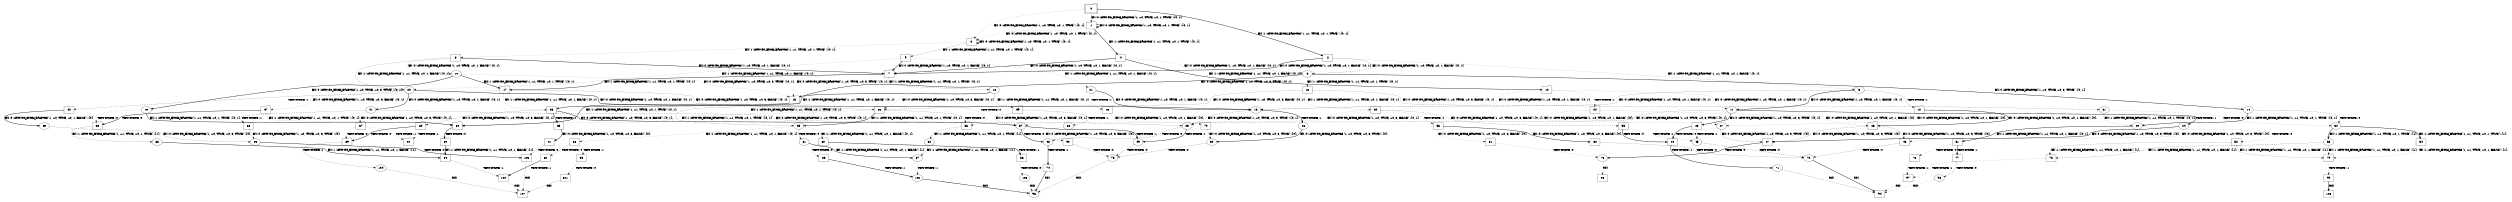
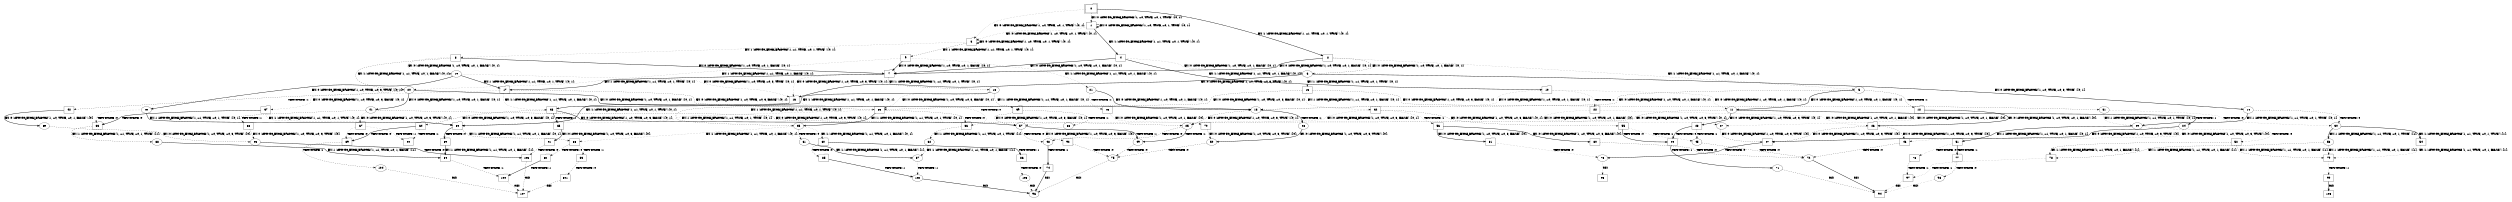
none -> (514, 138)
(1029, 139) -> (1029, 139)
(1458, 139) -> (1458, 139)
